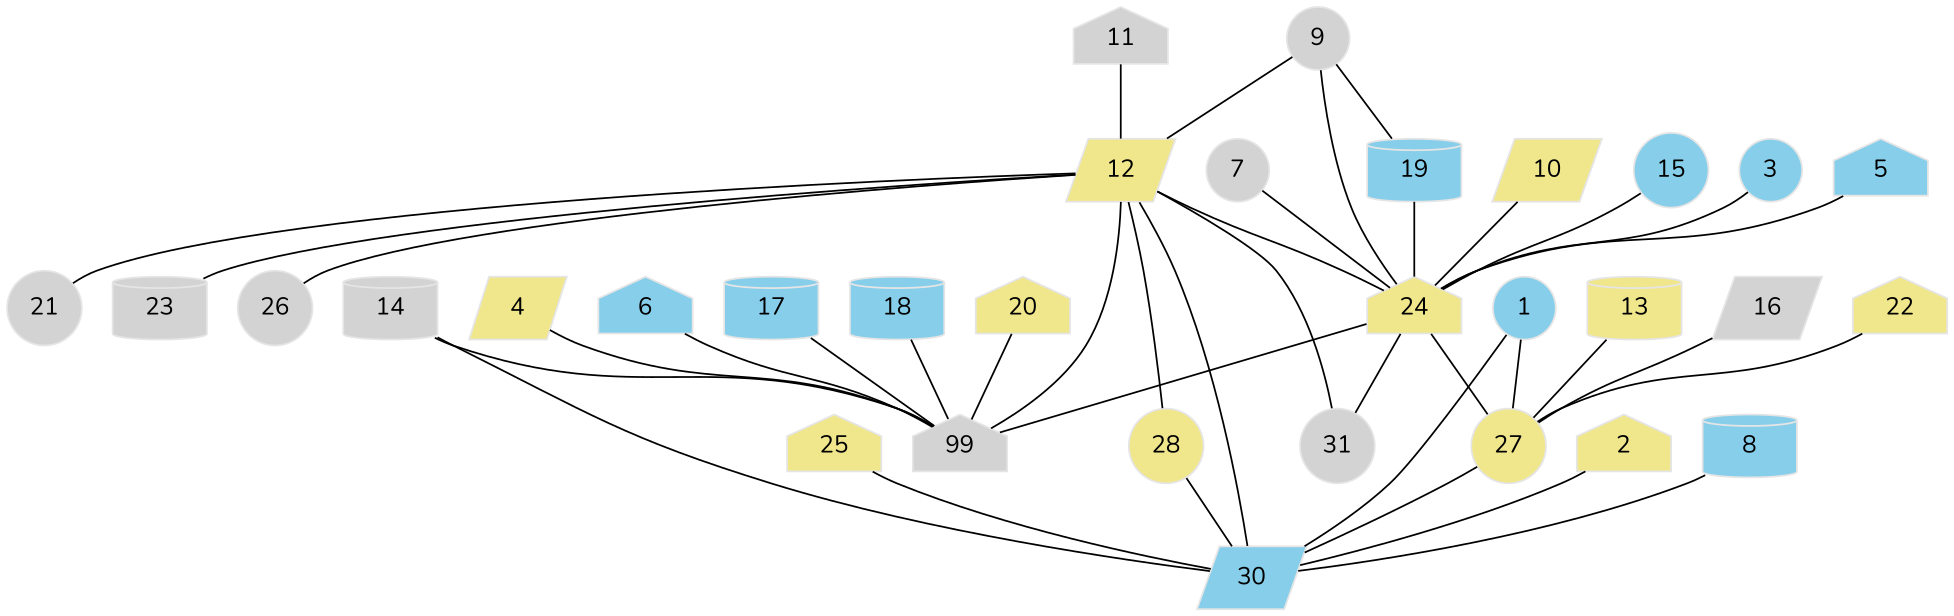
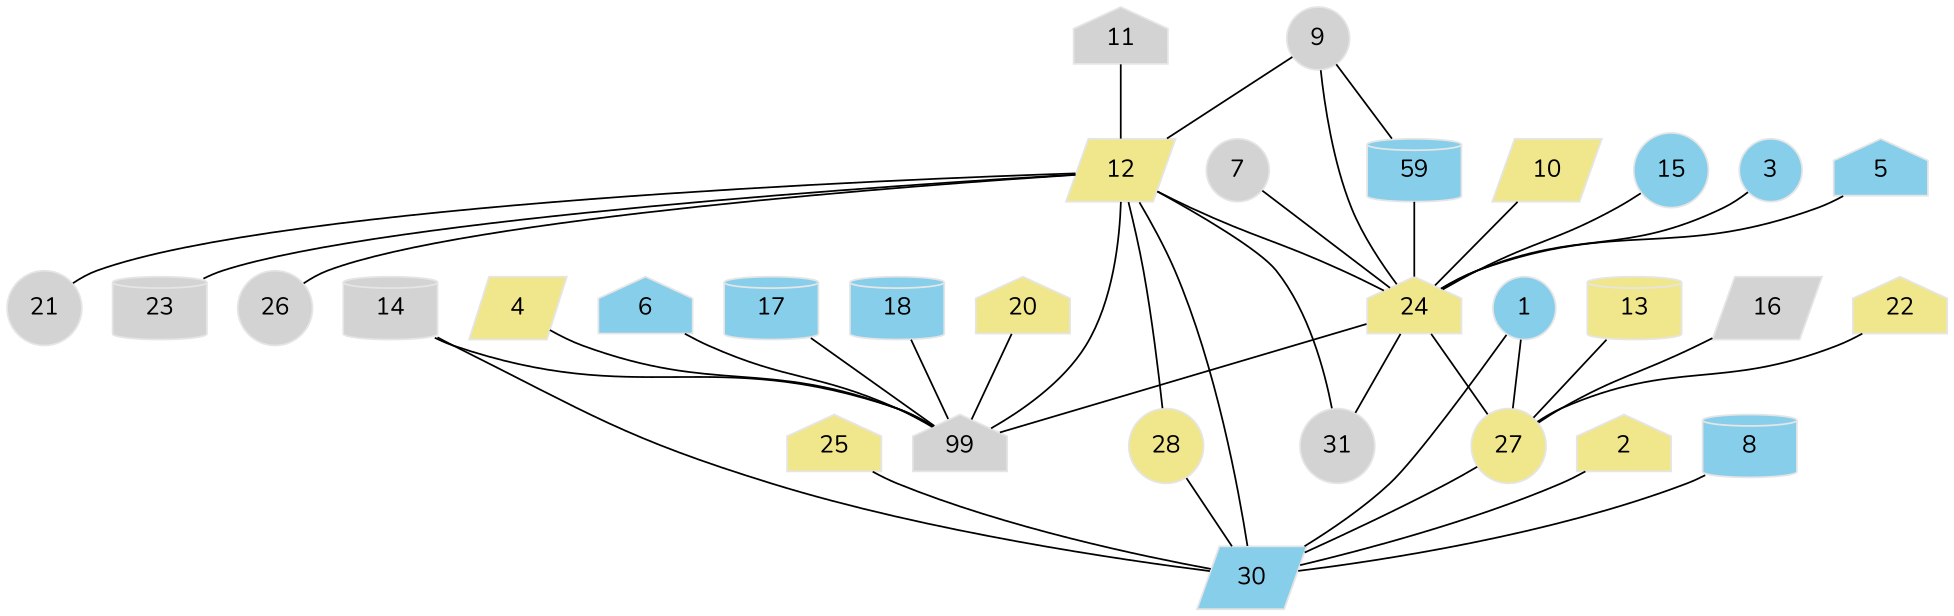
(1414, 170) -> (1414, 170)
